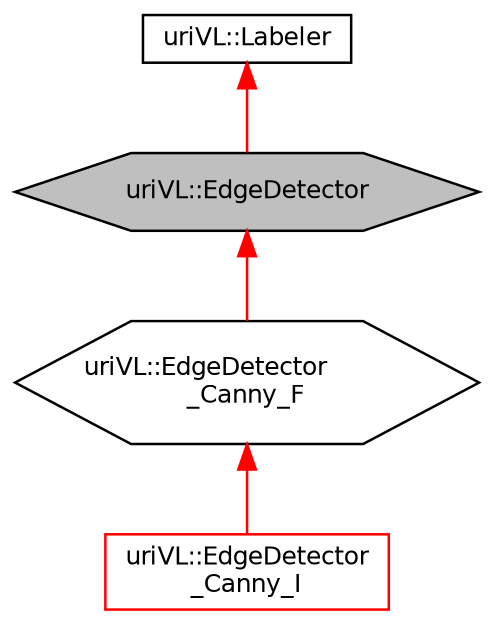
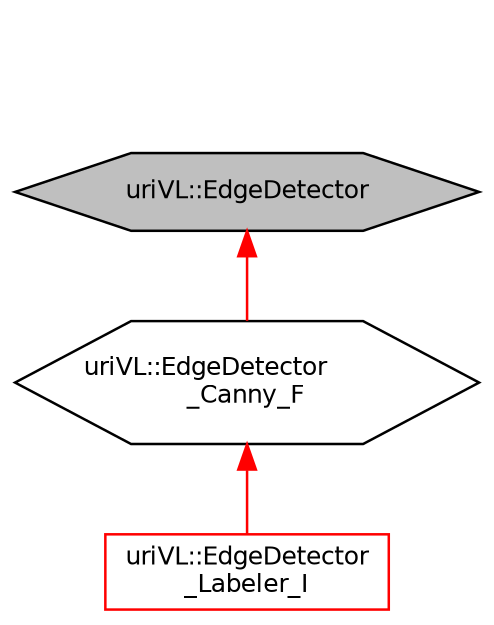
(247, 39) -> none
(247, 572) -> (247, 572)
